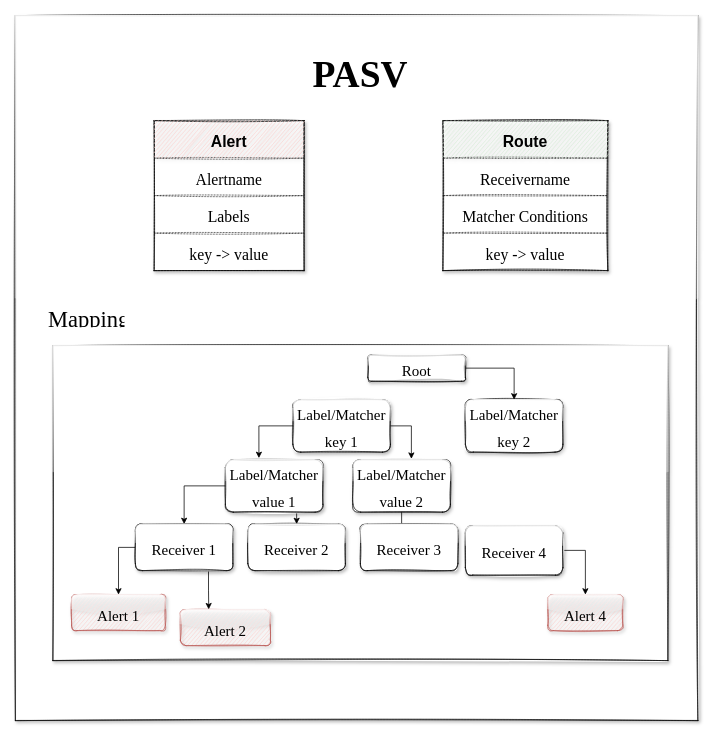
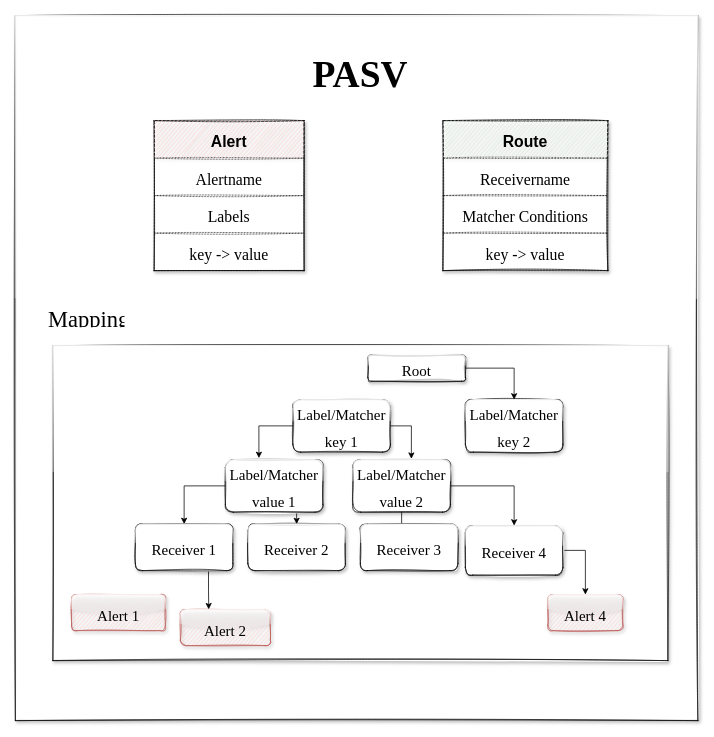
none -> (514, 519)
(119, 561) -> none
